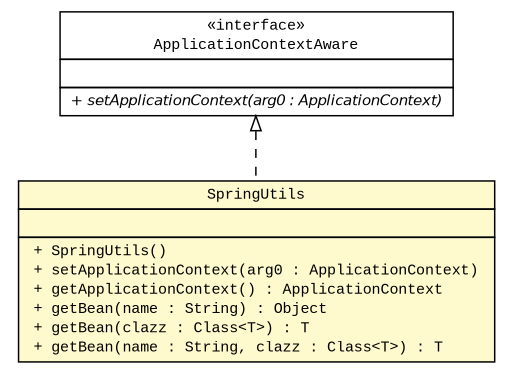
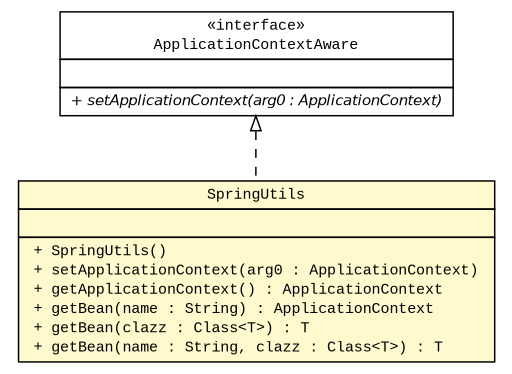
(181, 309) -> (234, 309)
